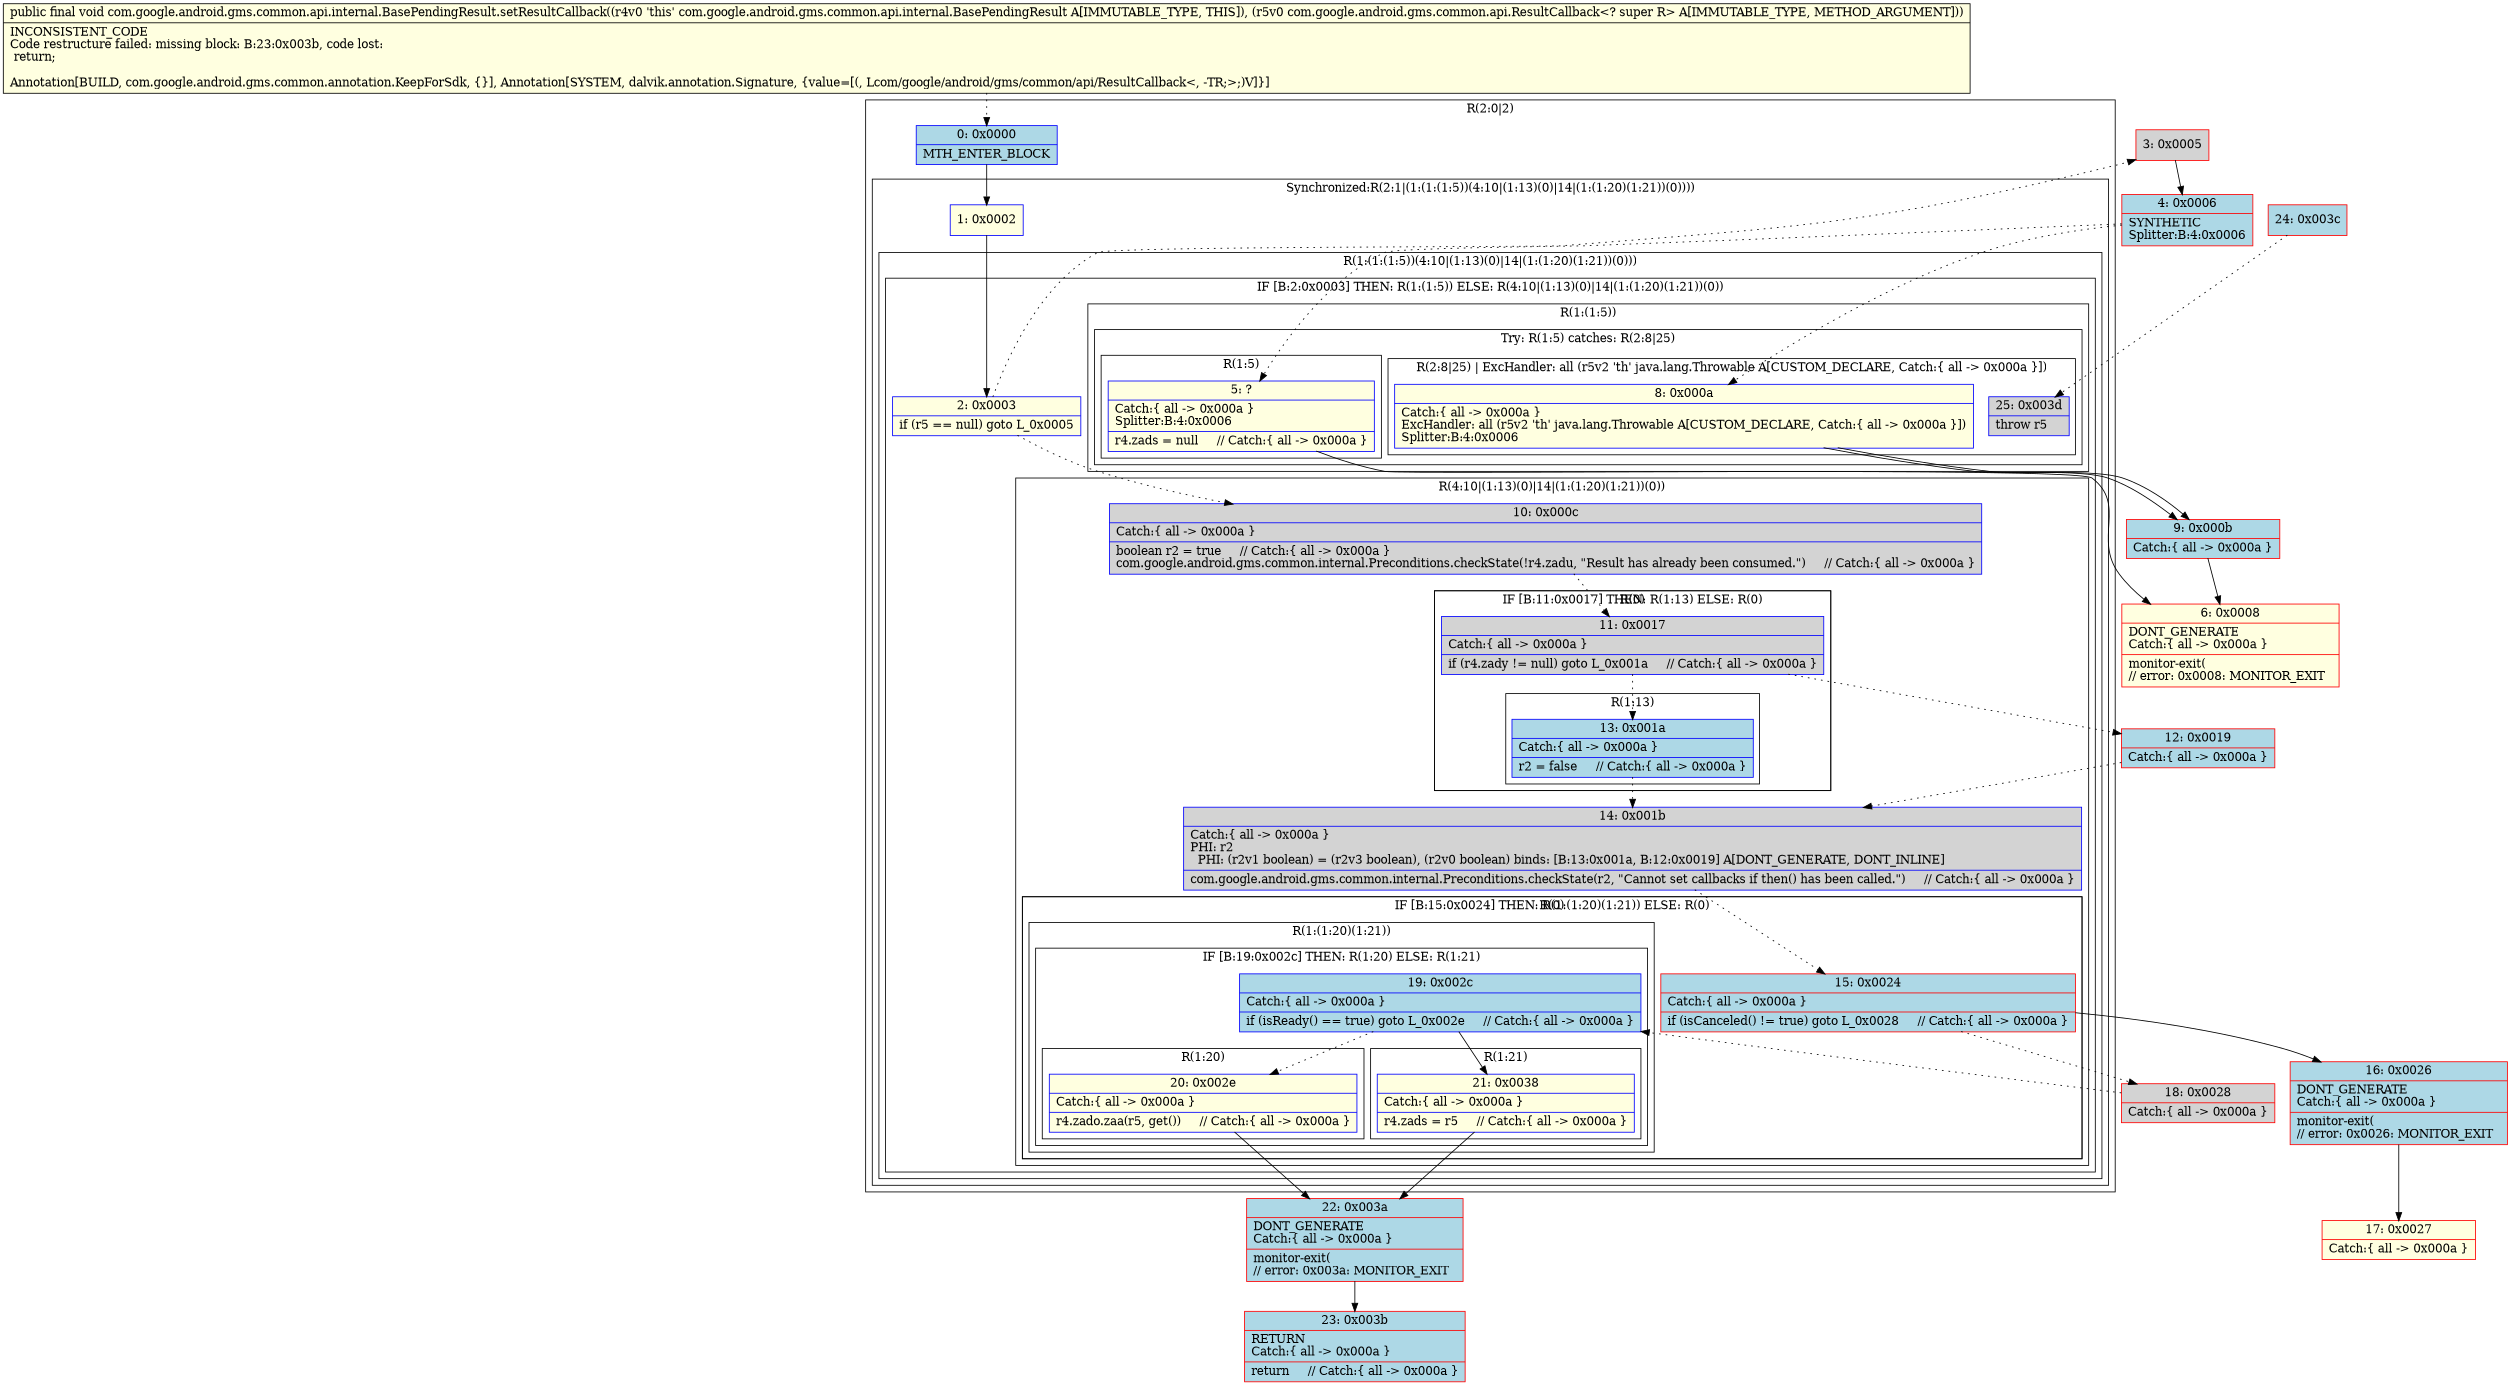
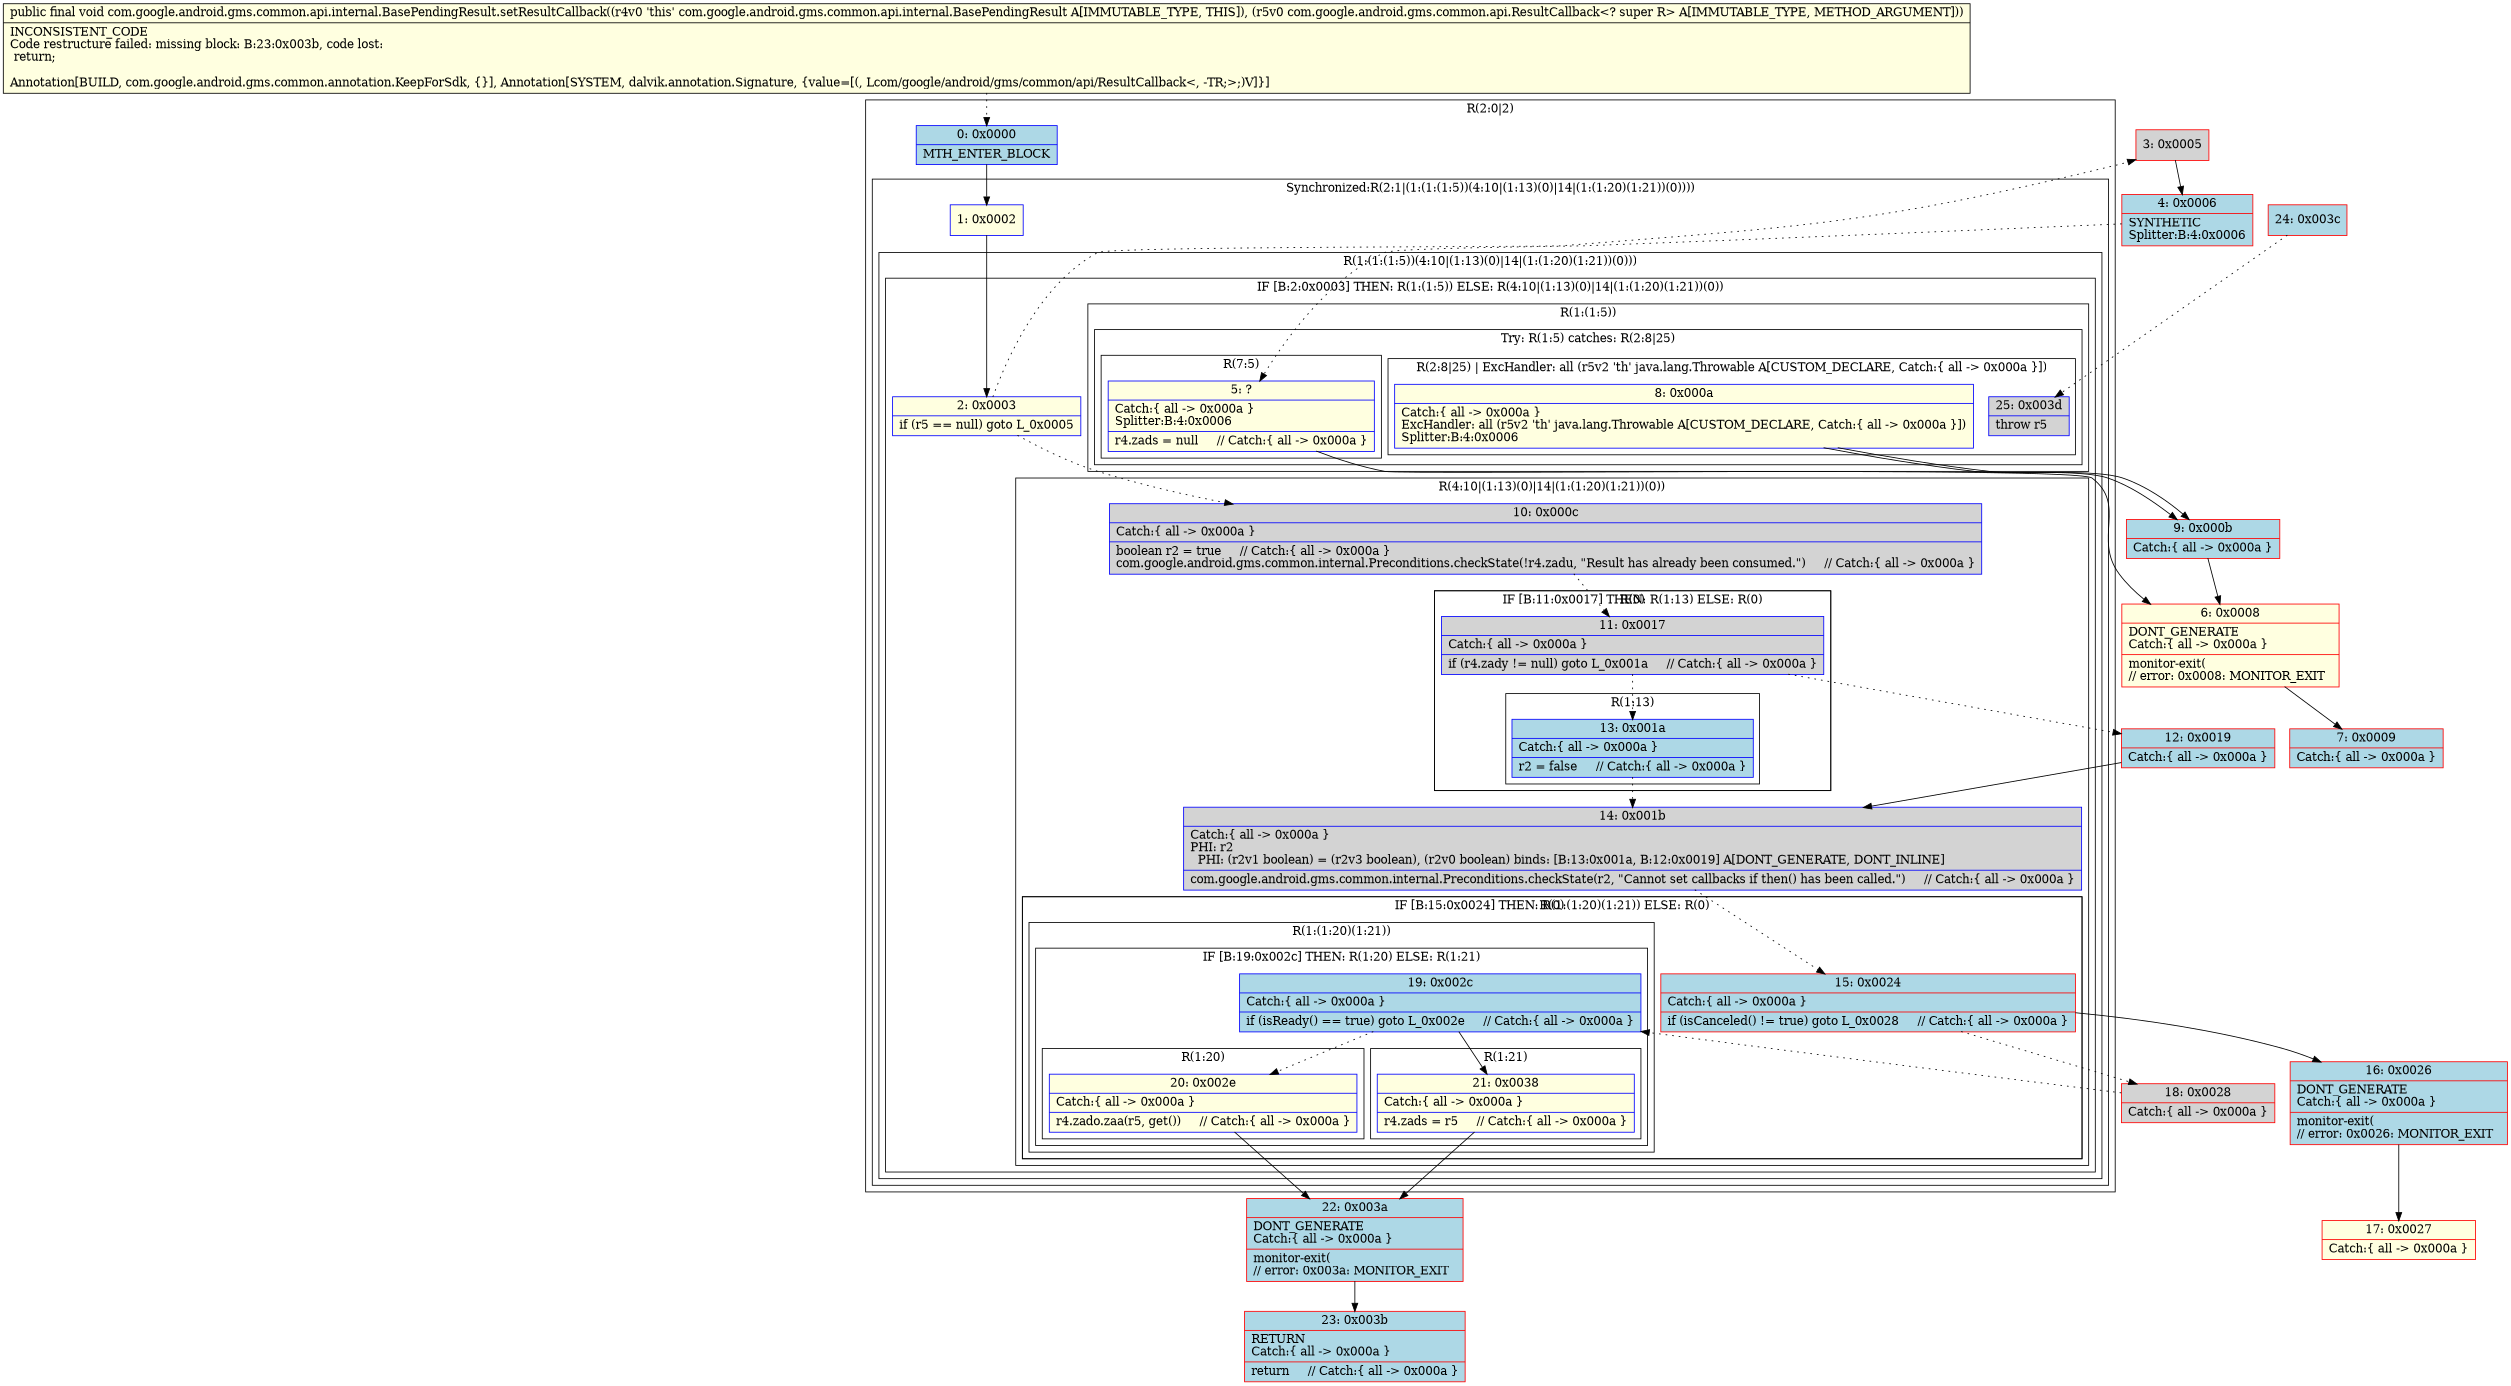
(1938, 269) -> none
(1241, 365) -> (1241, 365)
none -> (2366, 748)
(1996, 784) -> (1996, 784)
